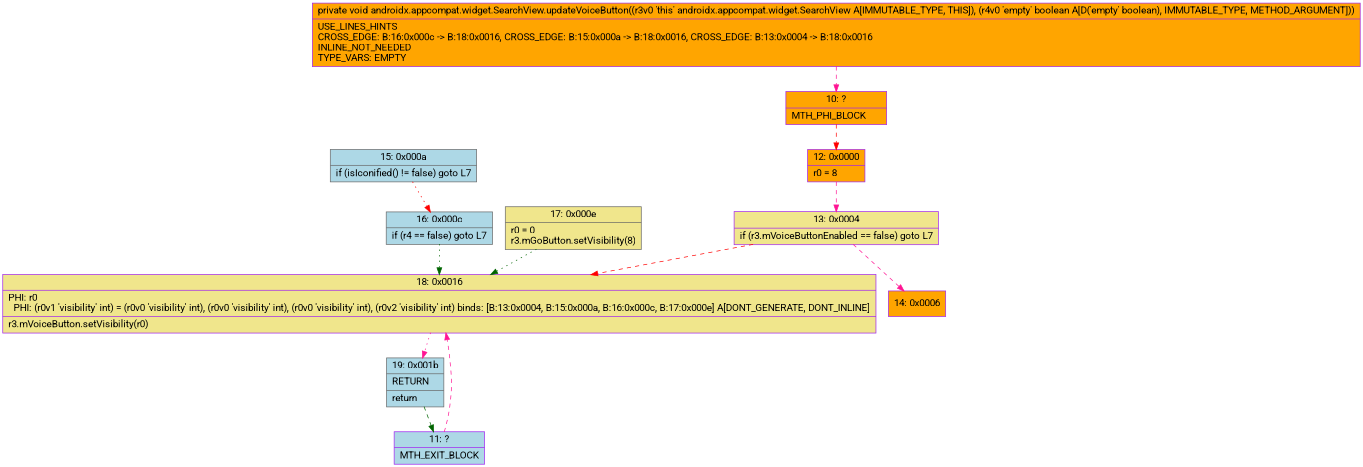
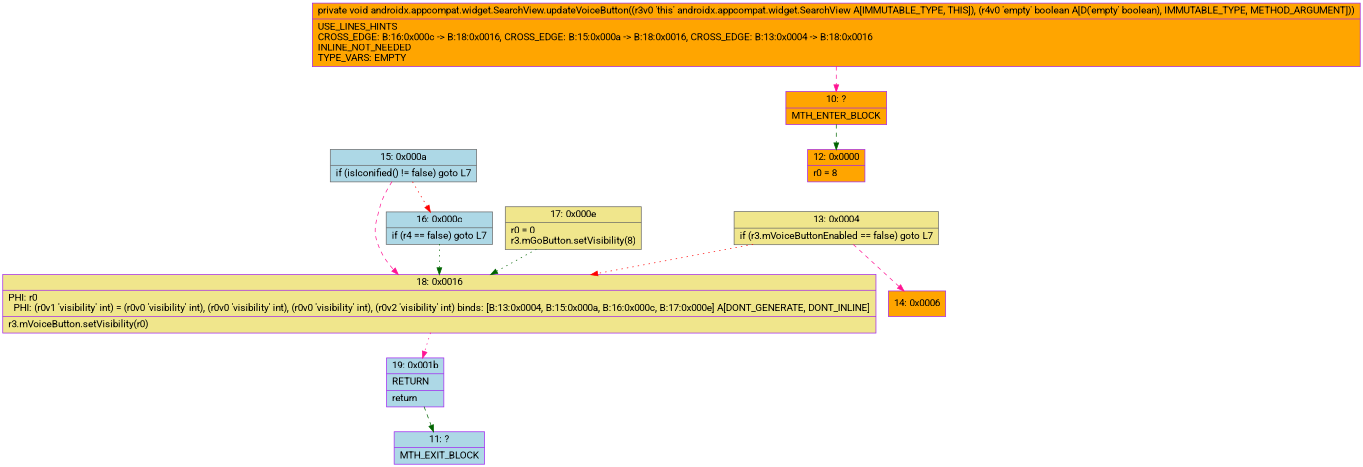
(829, 116) -> (836, 116)
(836, 134) -> (836, 134)
(836, 193) -> none
(836, 228) -> (836, 228)
(675, 259) -> (675, 259)
(415, 382) -> (415, 382)
(451, 386) -> (375, 226)
